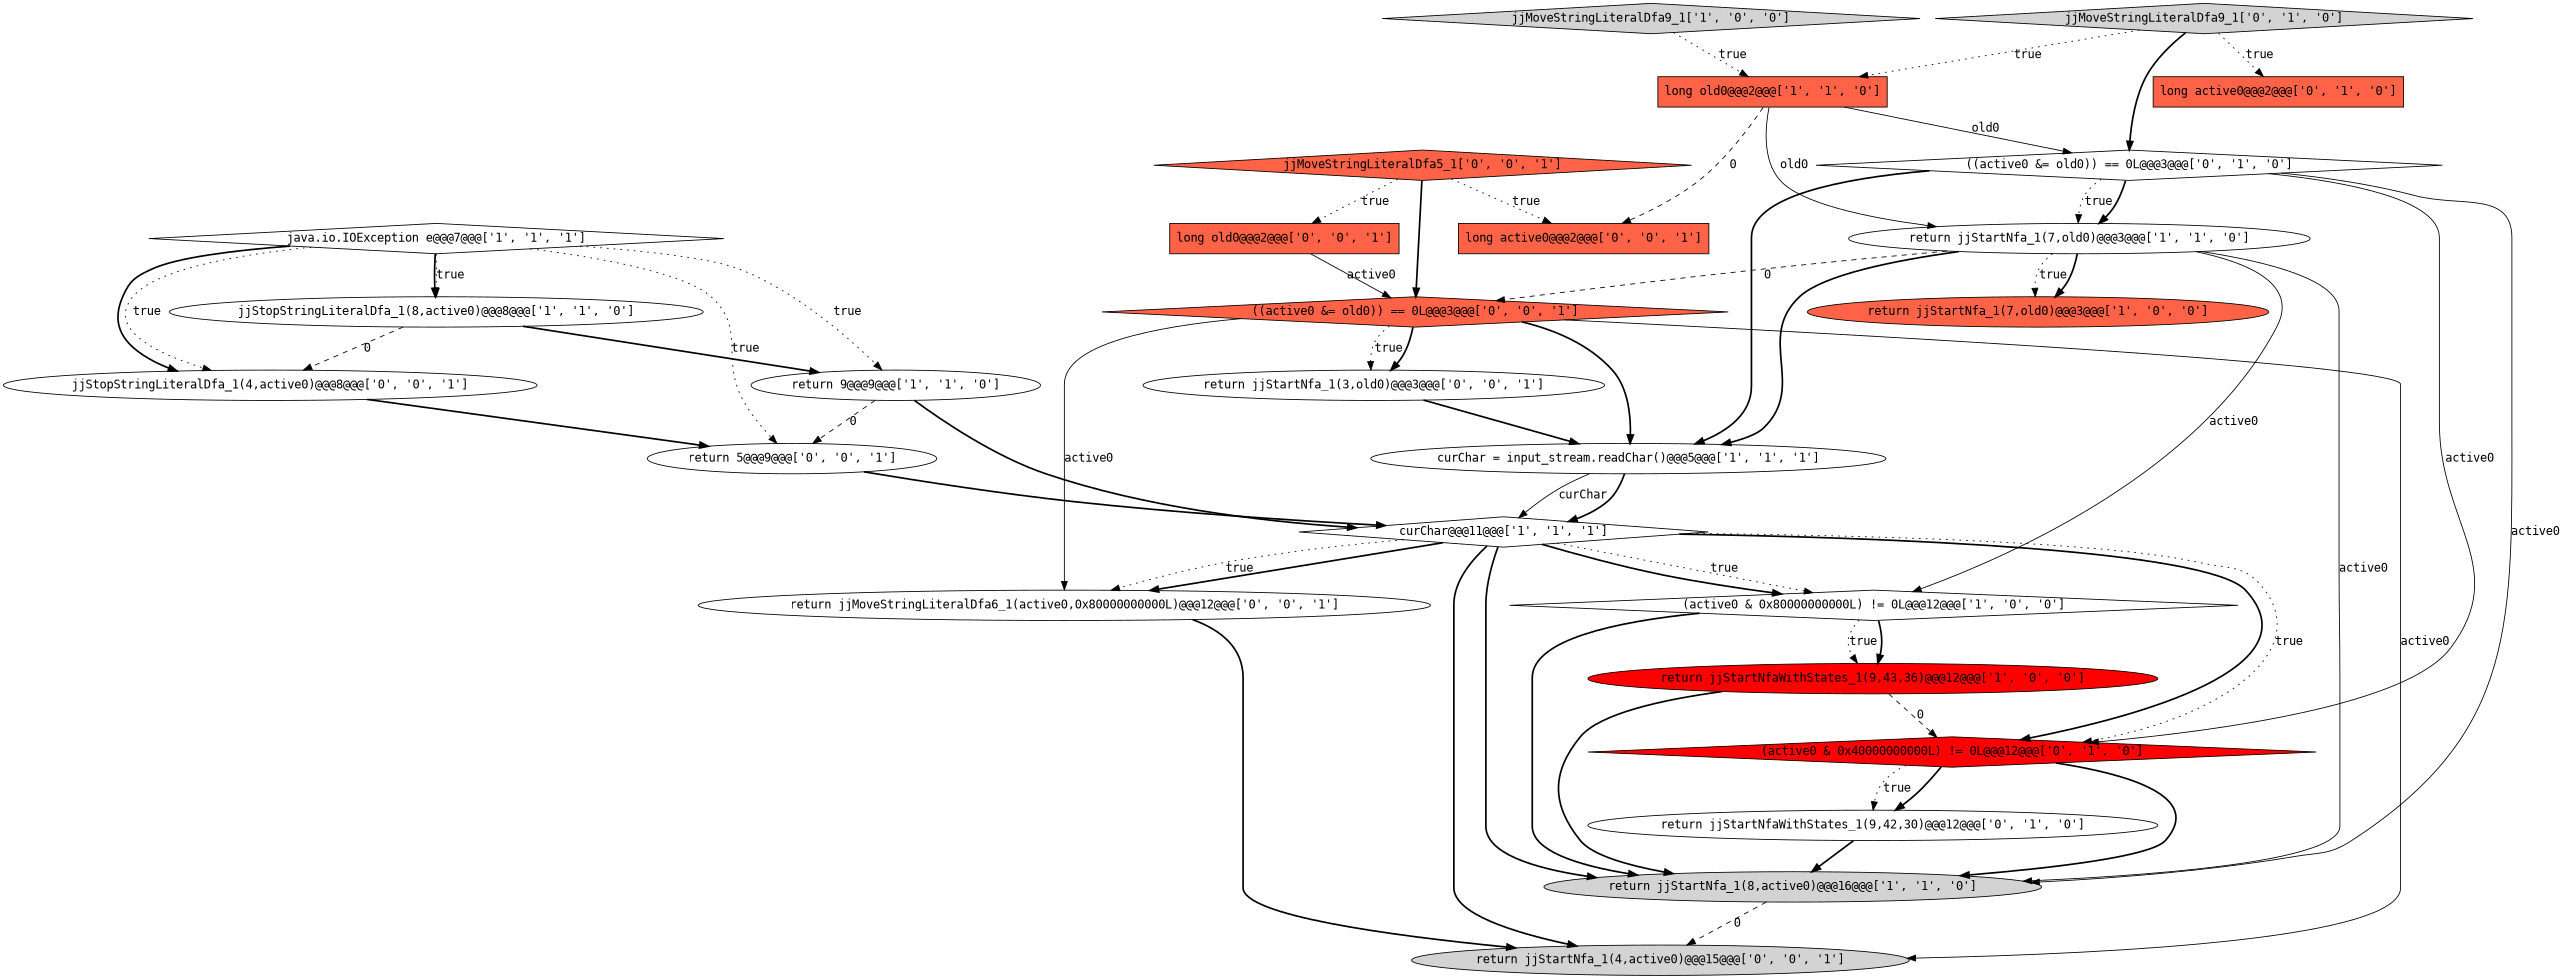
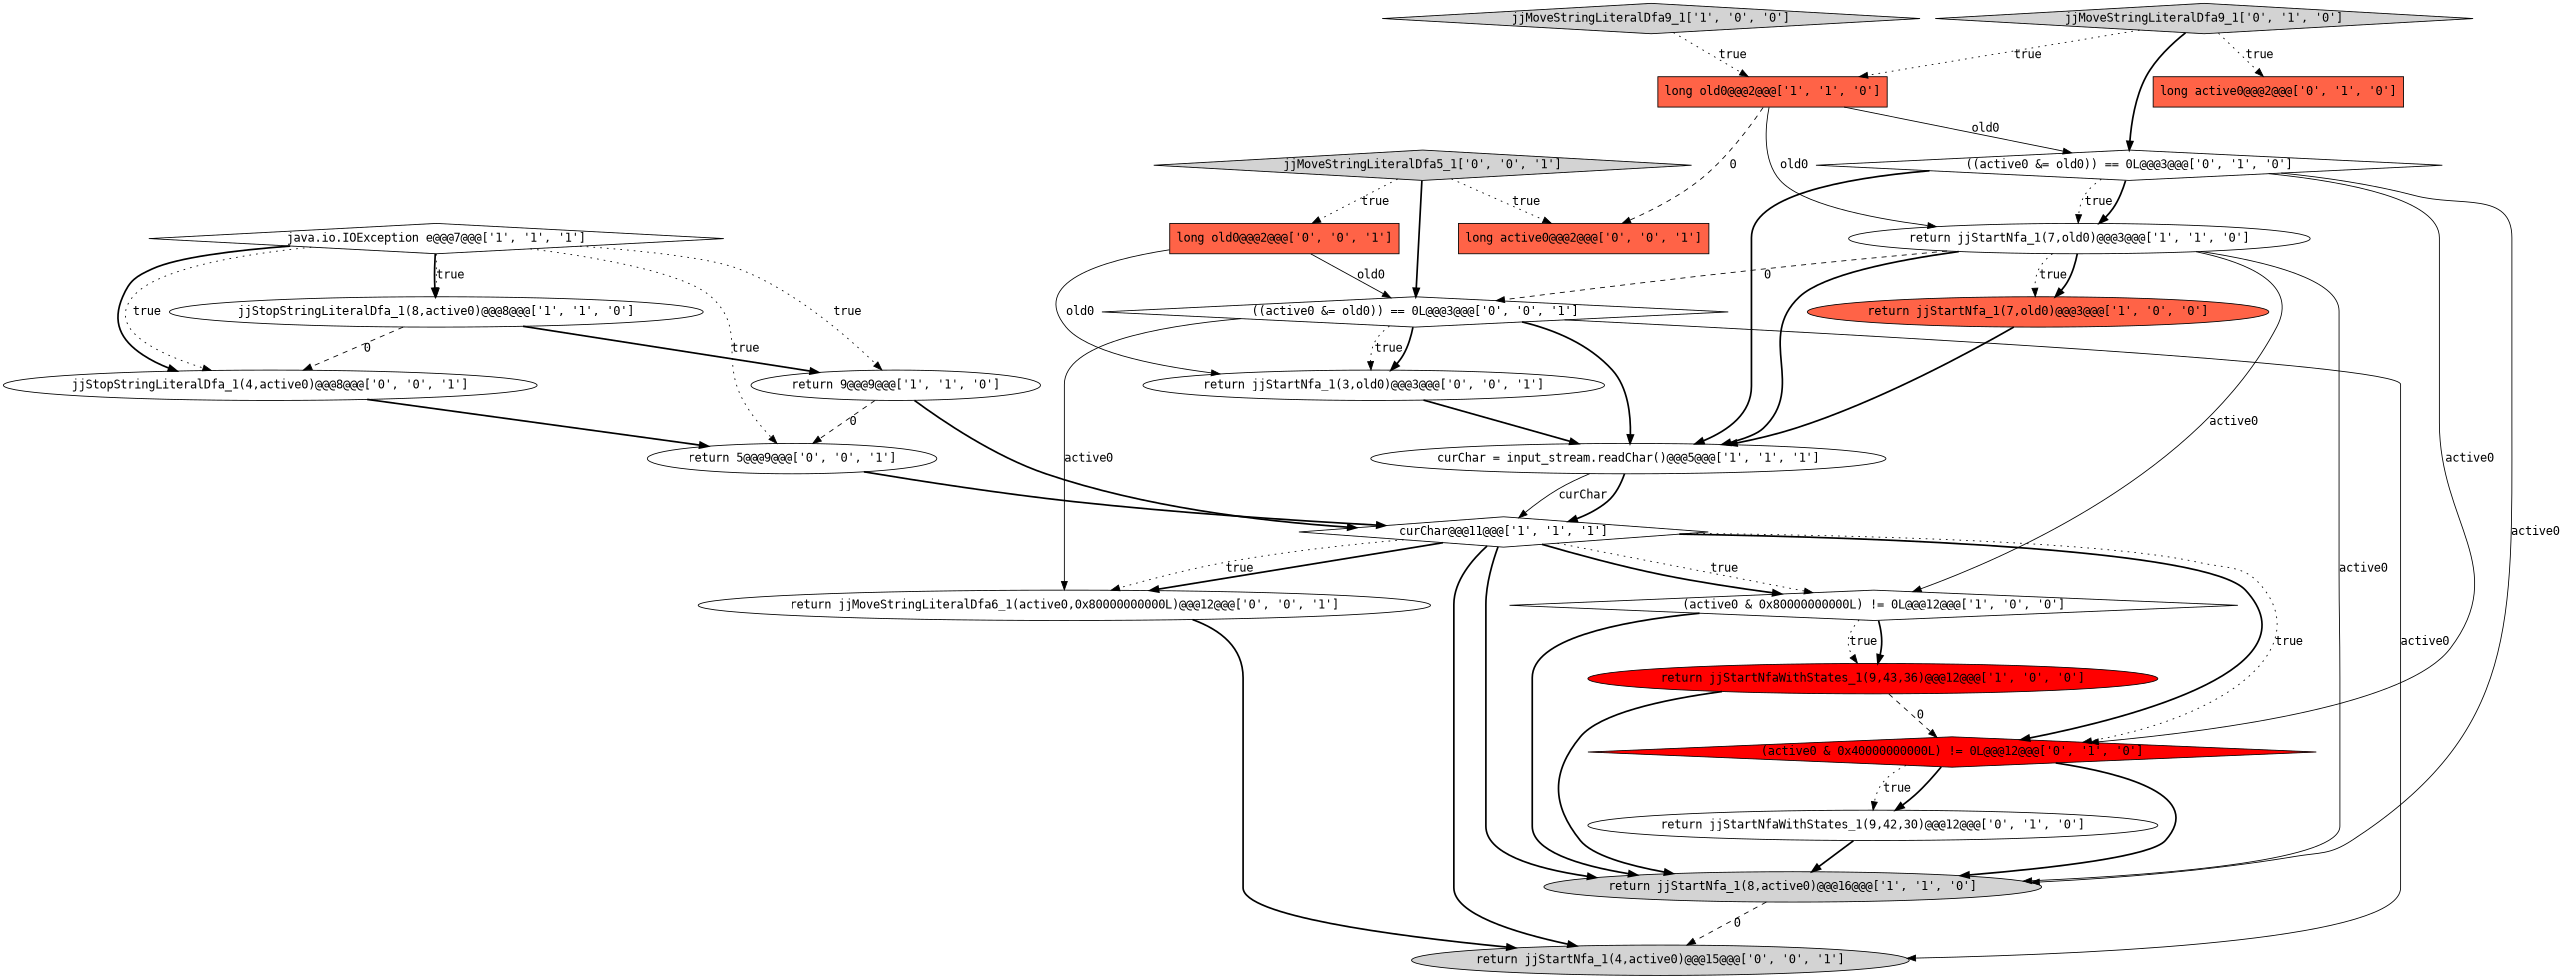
(1423, 165) -> (1423, 165)
(1371, 275) -> (1371, 275)
(1415, 312) -> (1415, 312)
none -> (1065, 325)
none -> (1879, 396)
